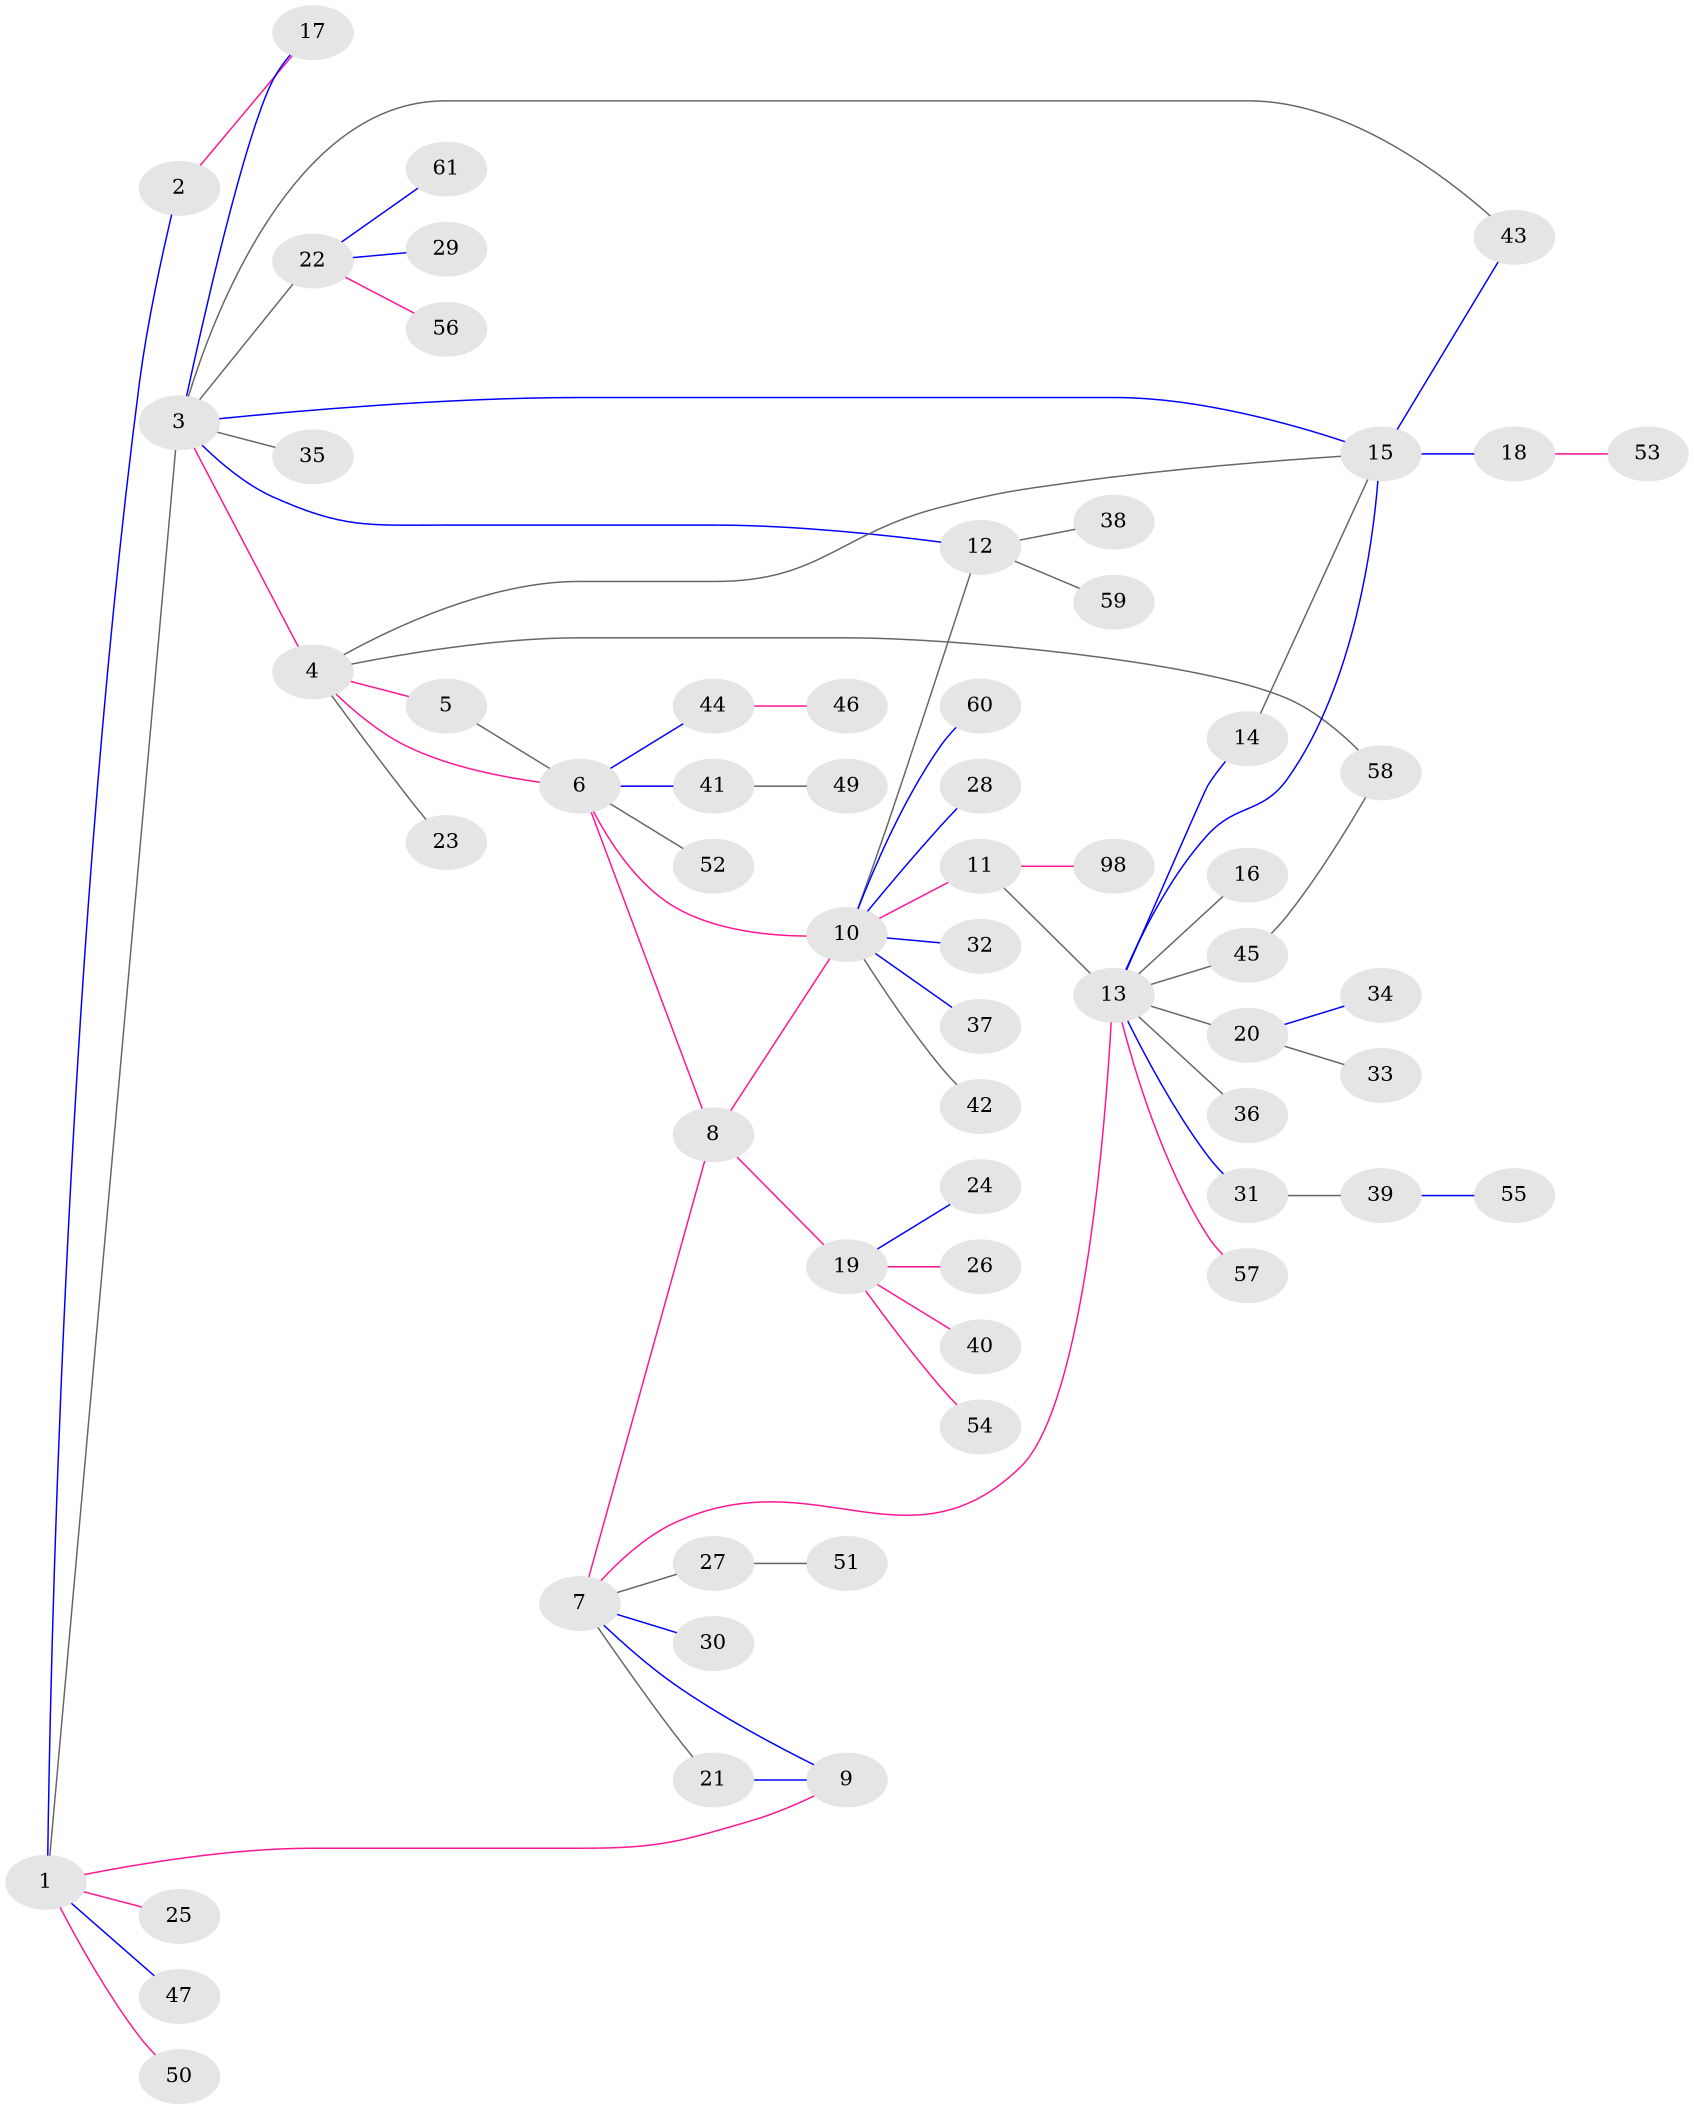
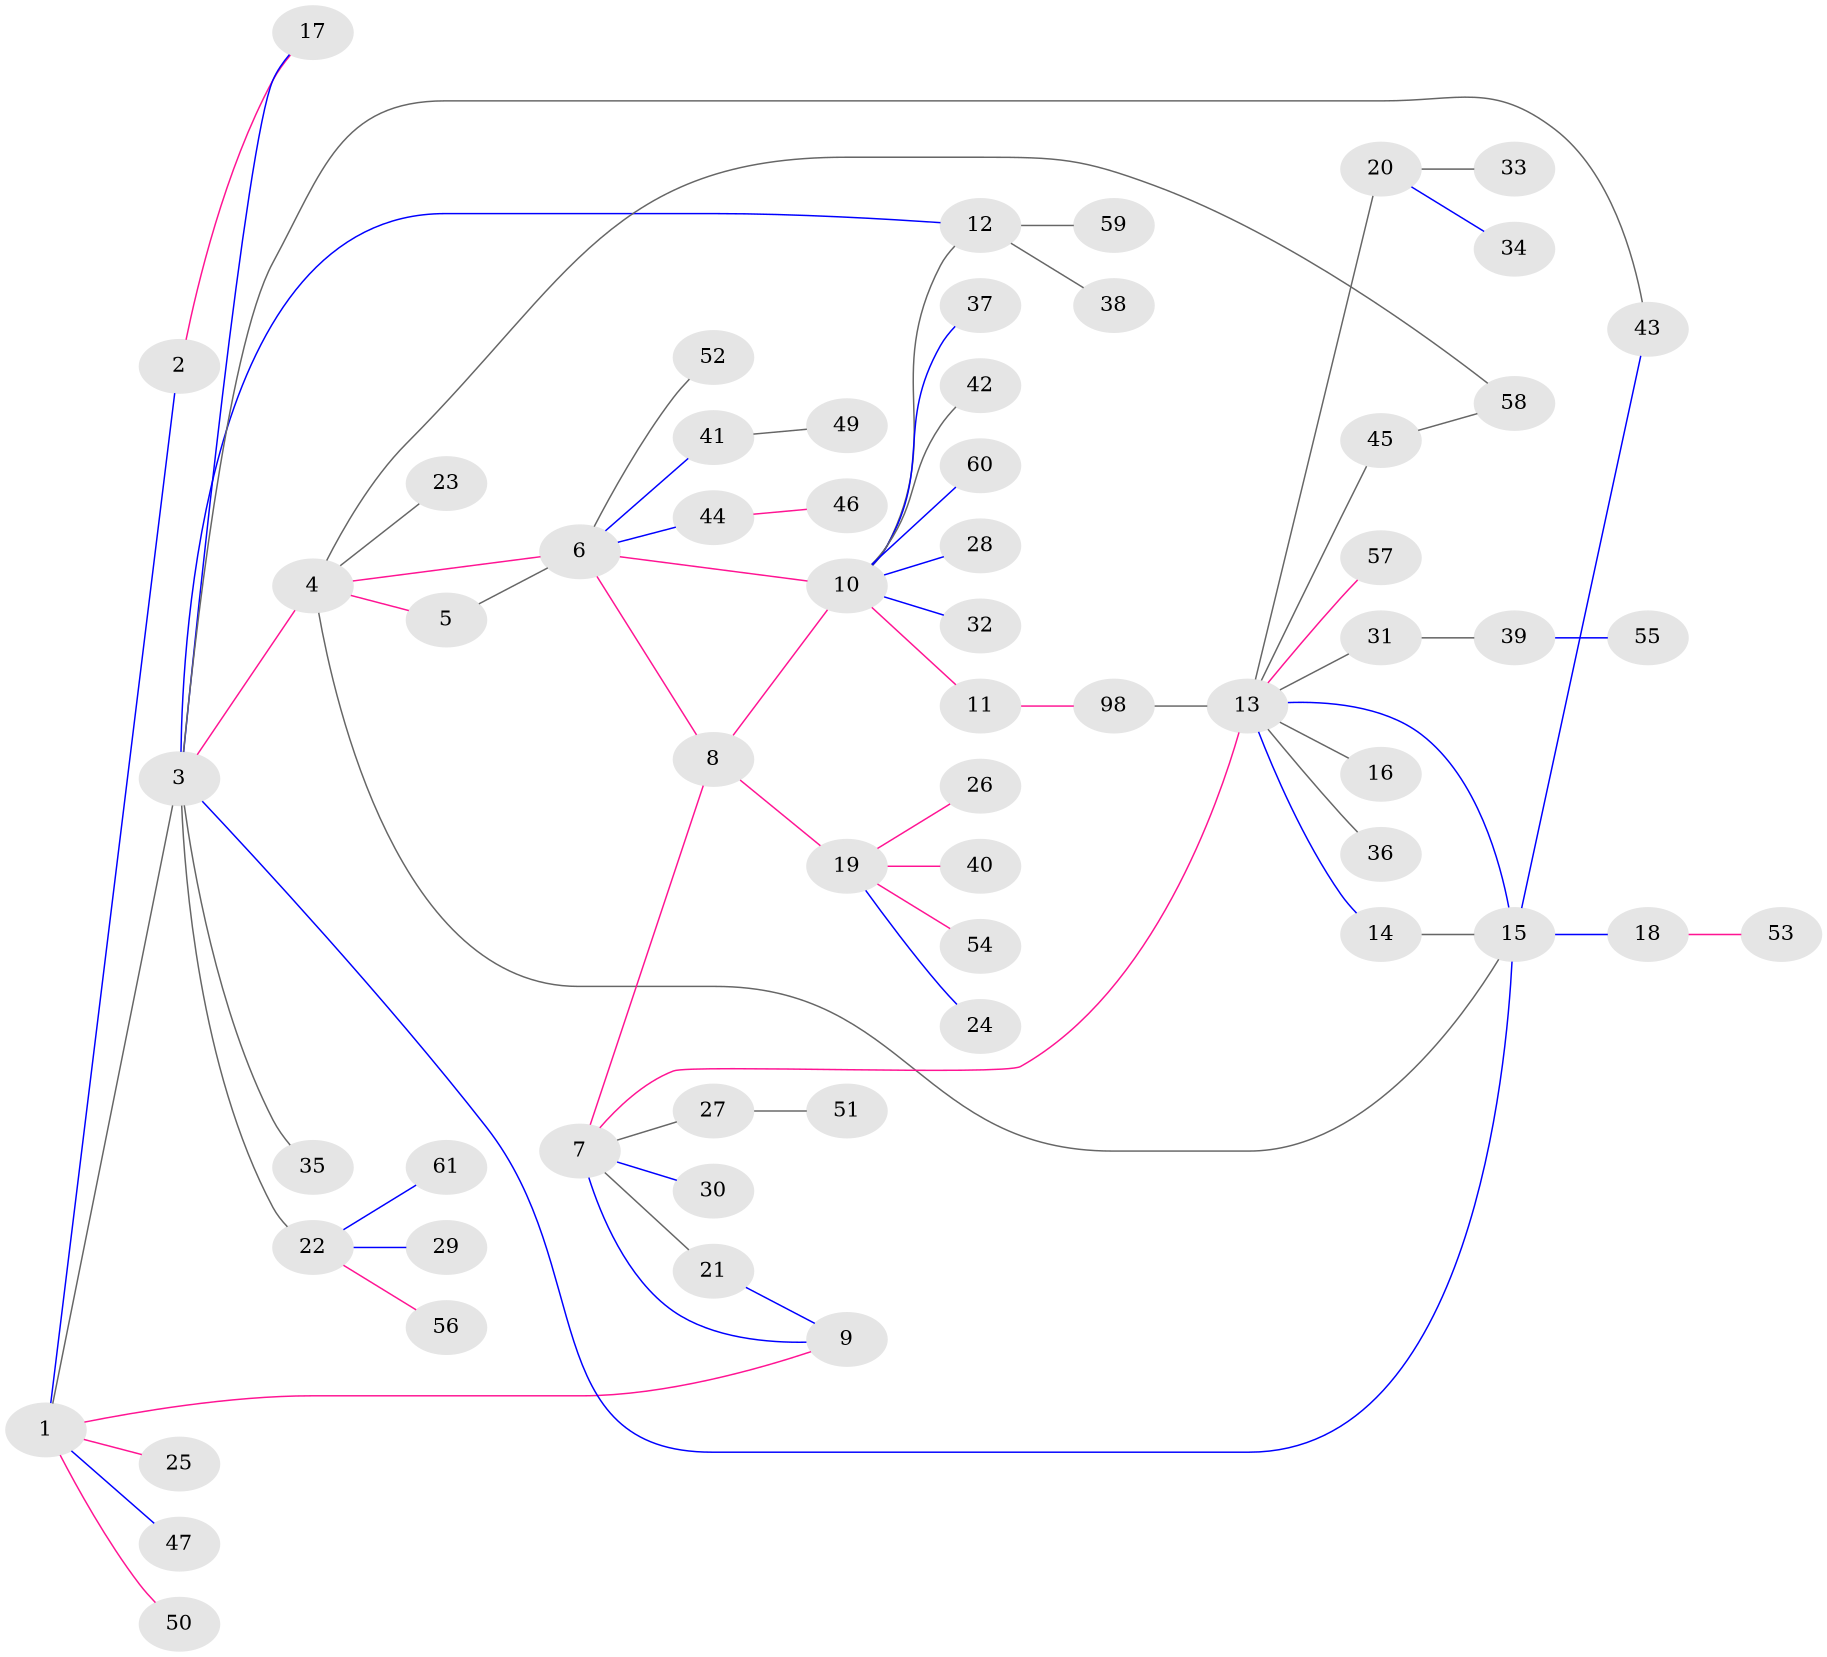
(1047, 931) -> (1181, 706)
(1171, 1100) -> (1314, 672)
